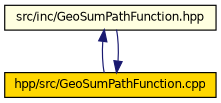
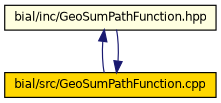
(110, 18) -> (110, 18)
(110, 85) -> (110, 85)
